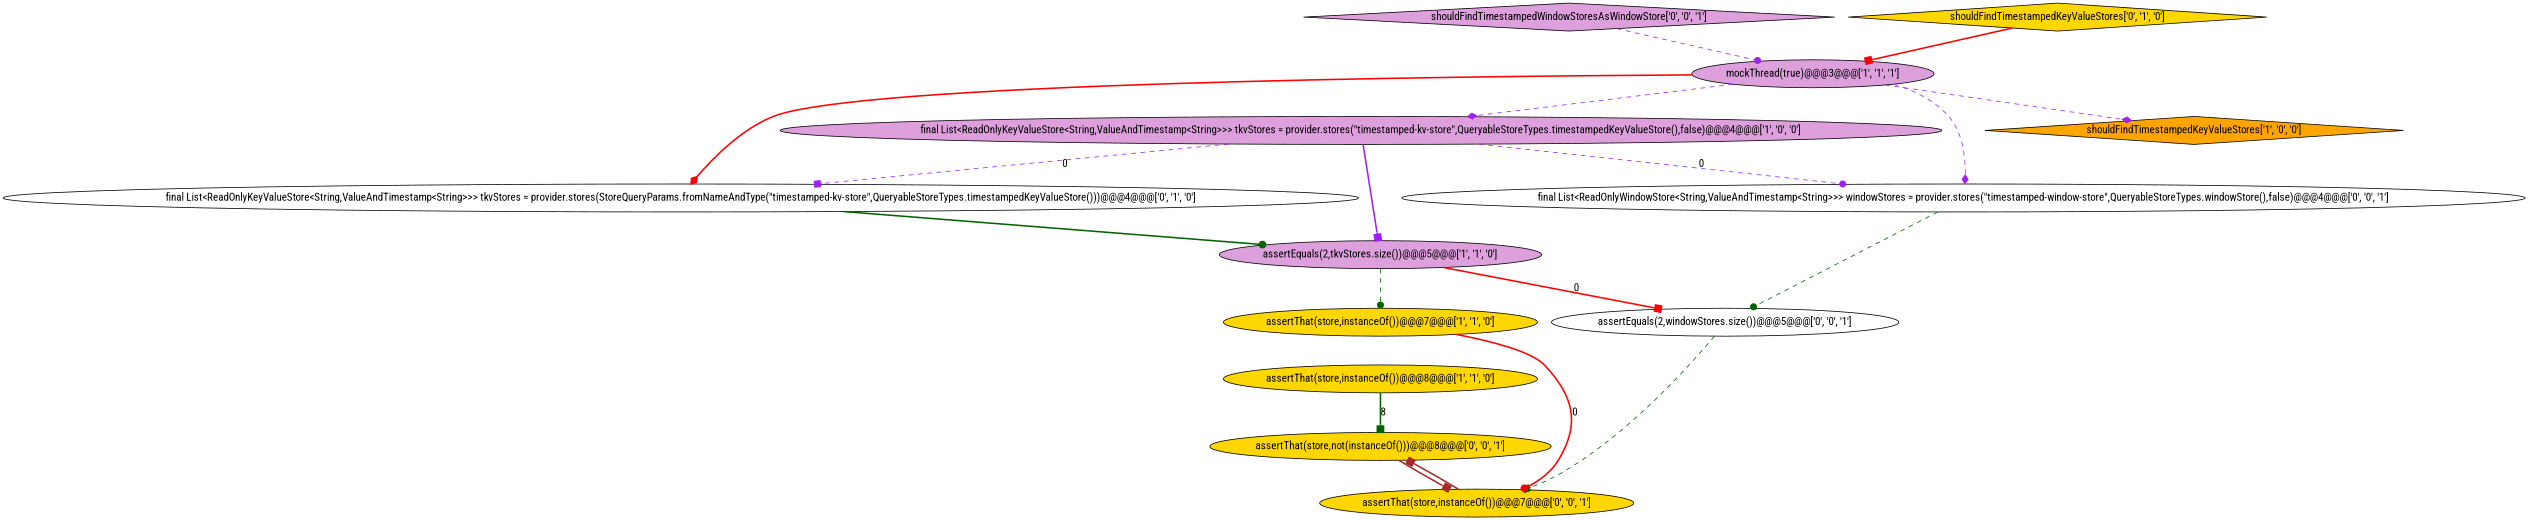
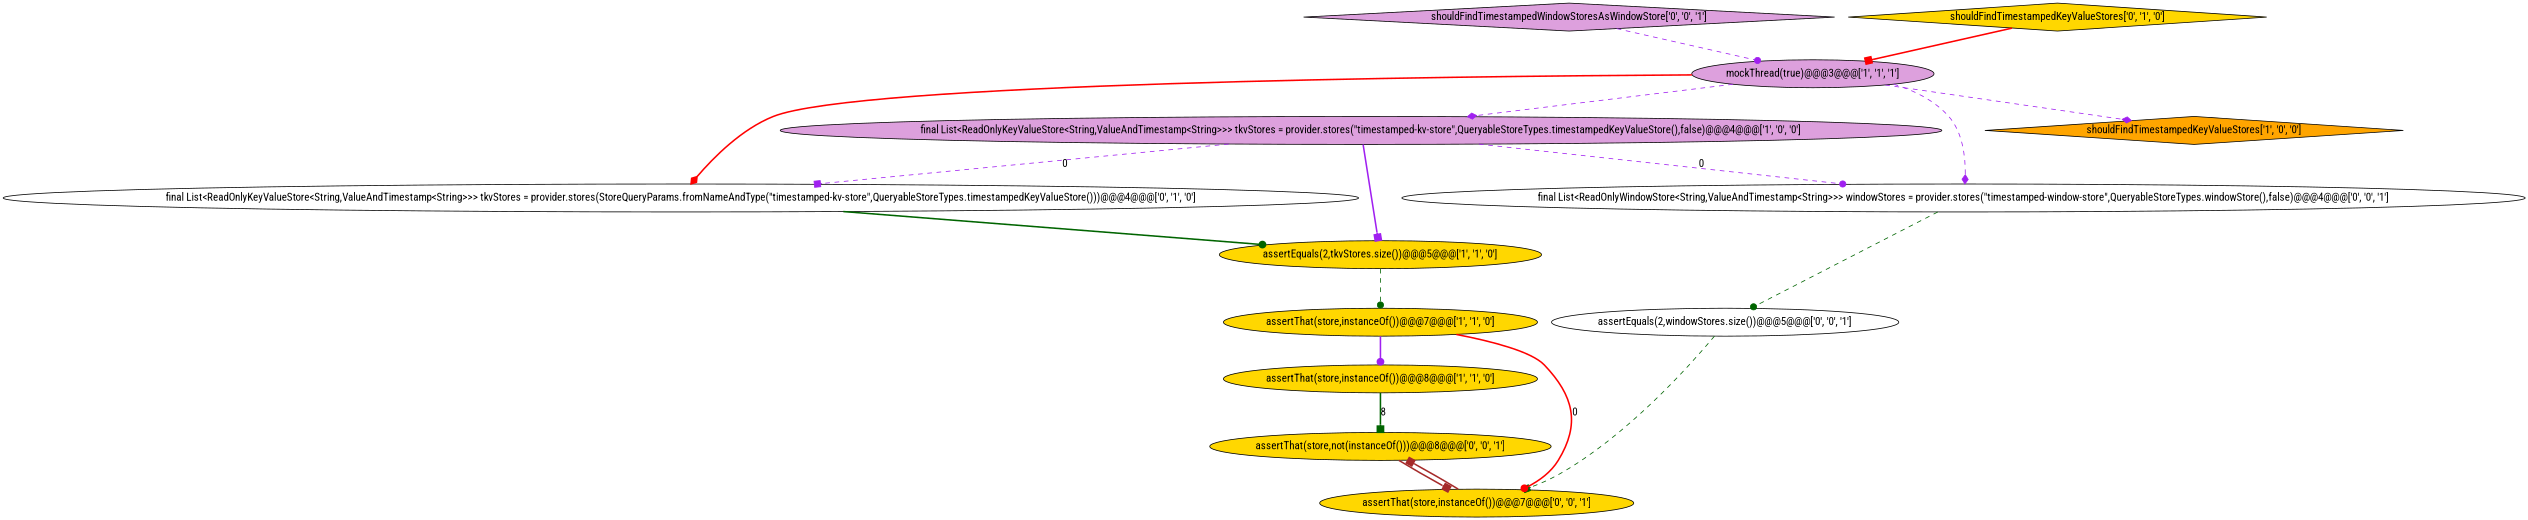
(1380, 255) -> (1380, 255)
(1548, 288) -> none
none -> (1380, 347)
